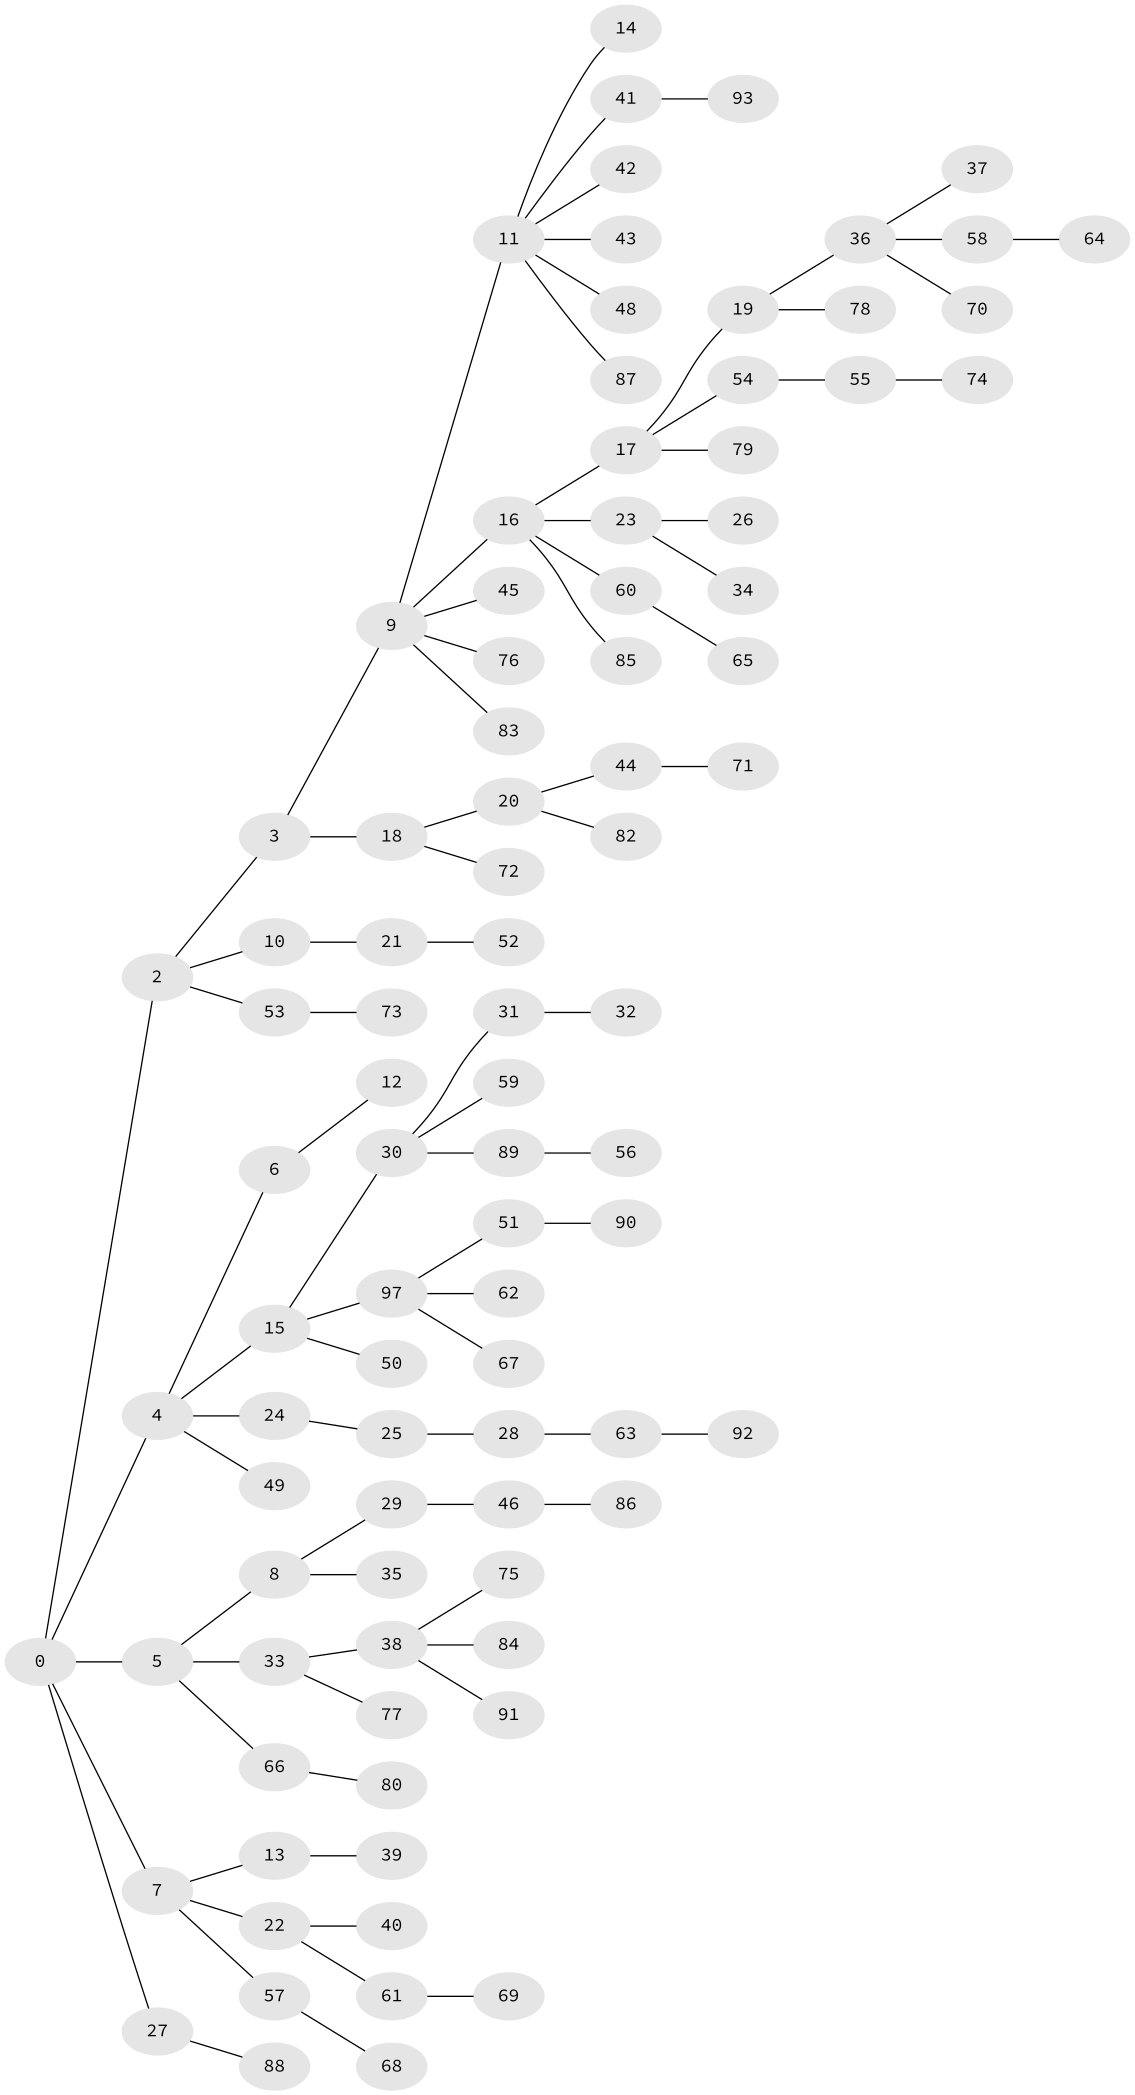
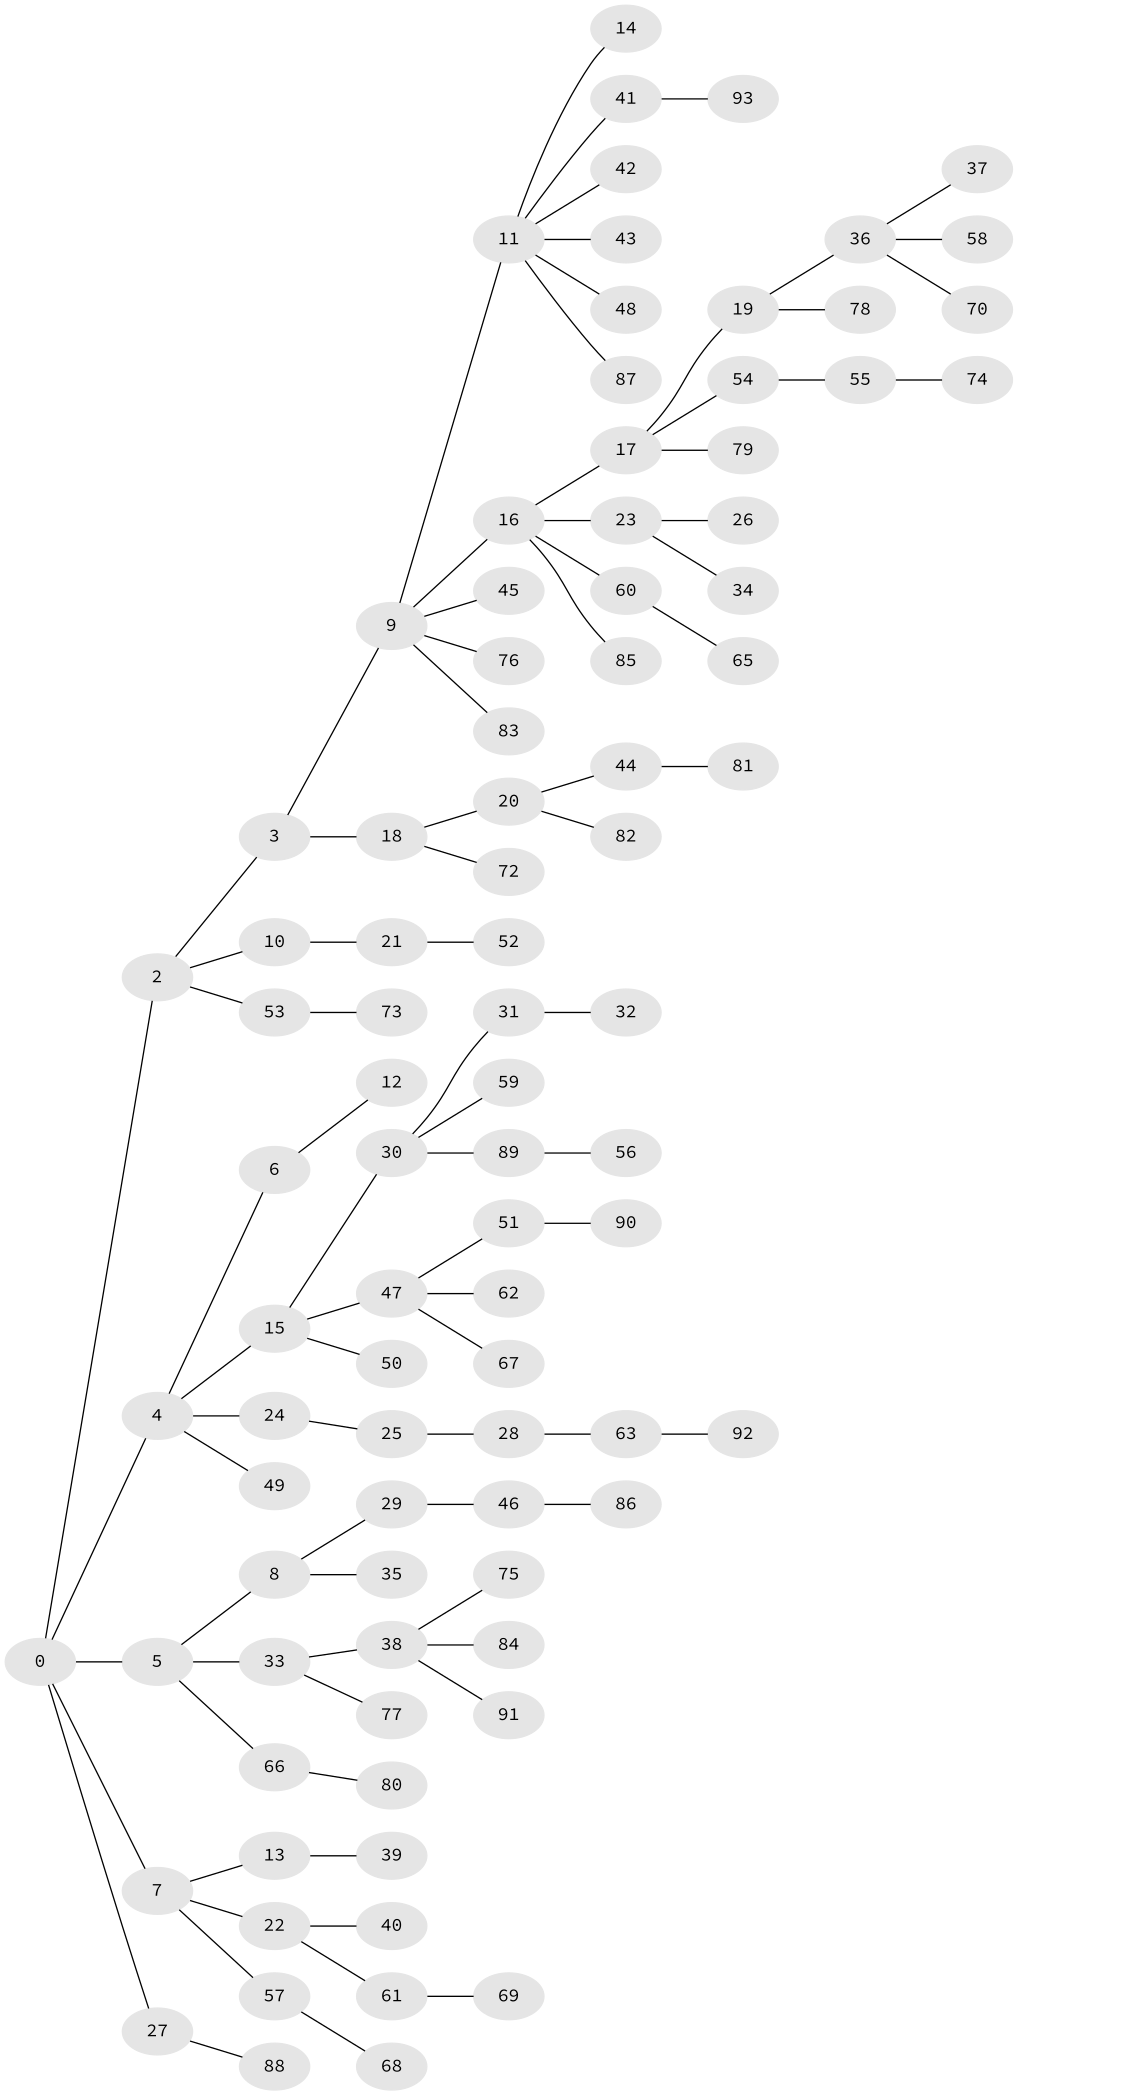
(1094, 239) -> none
(743, 767) -> (743, 767)
(392, 1294) -> (392, 1294)
